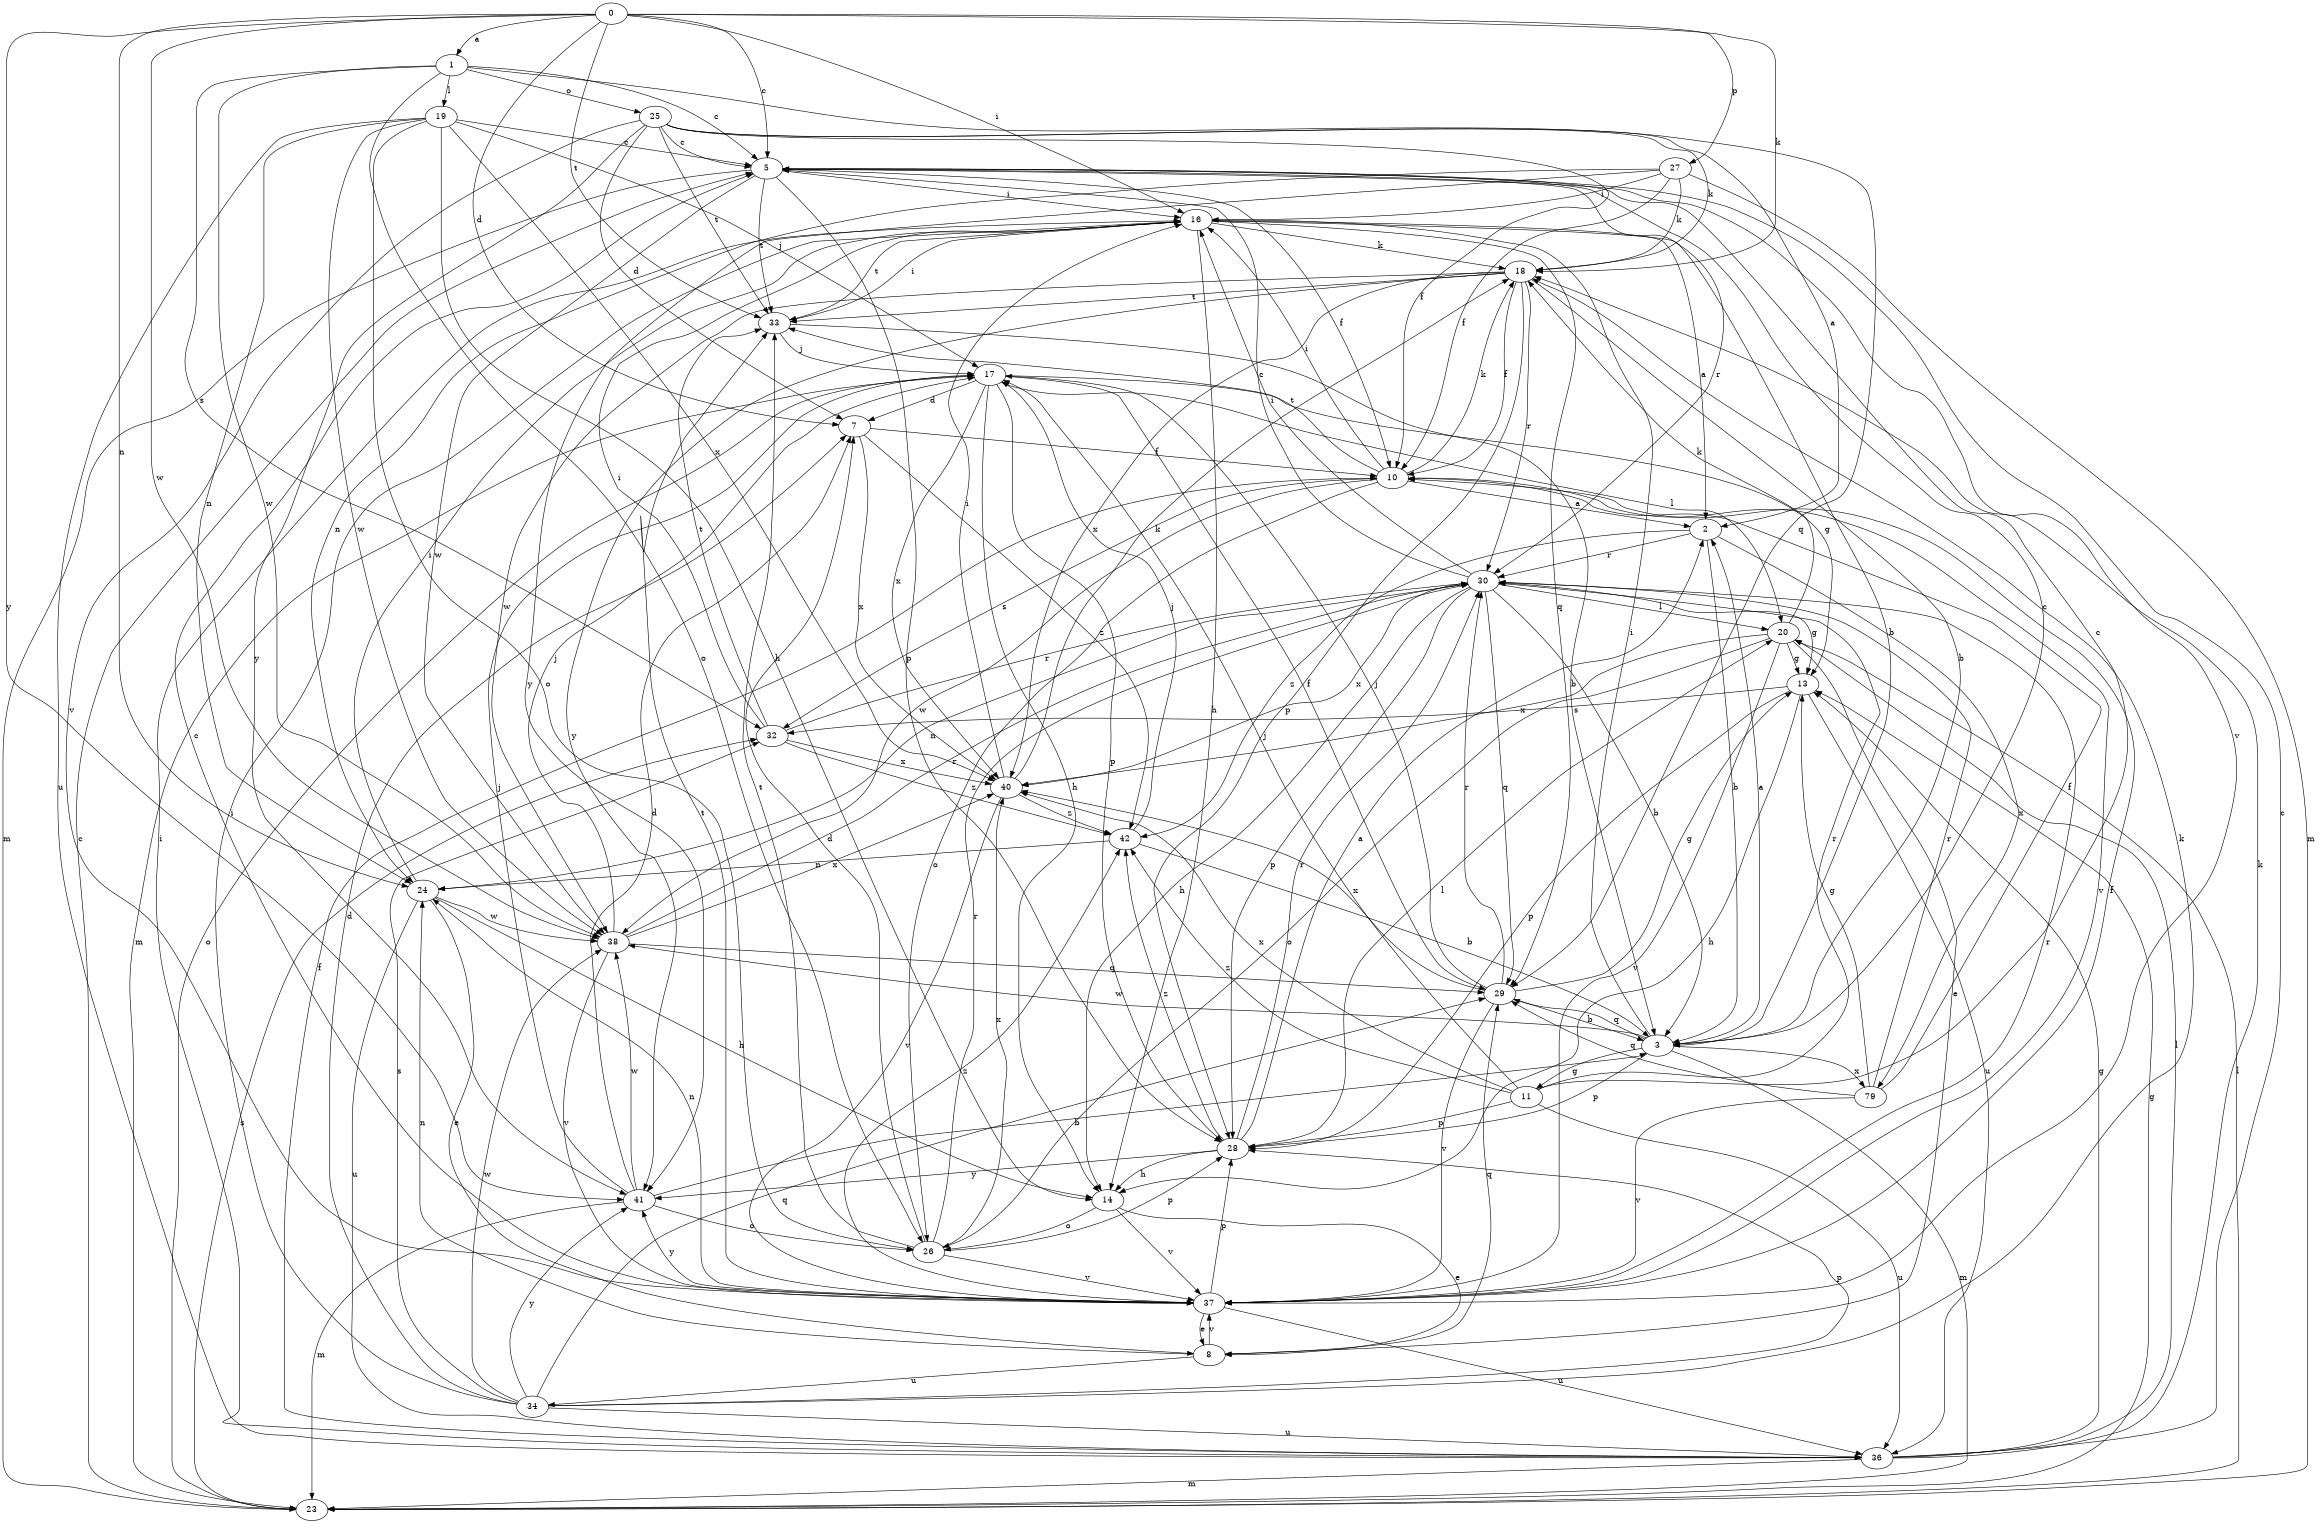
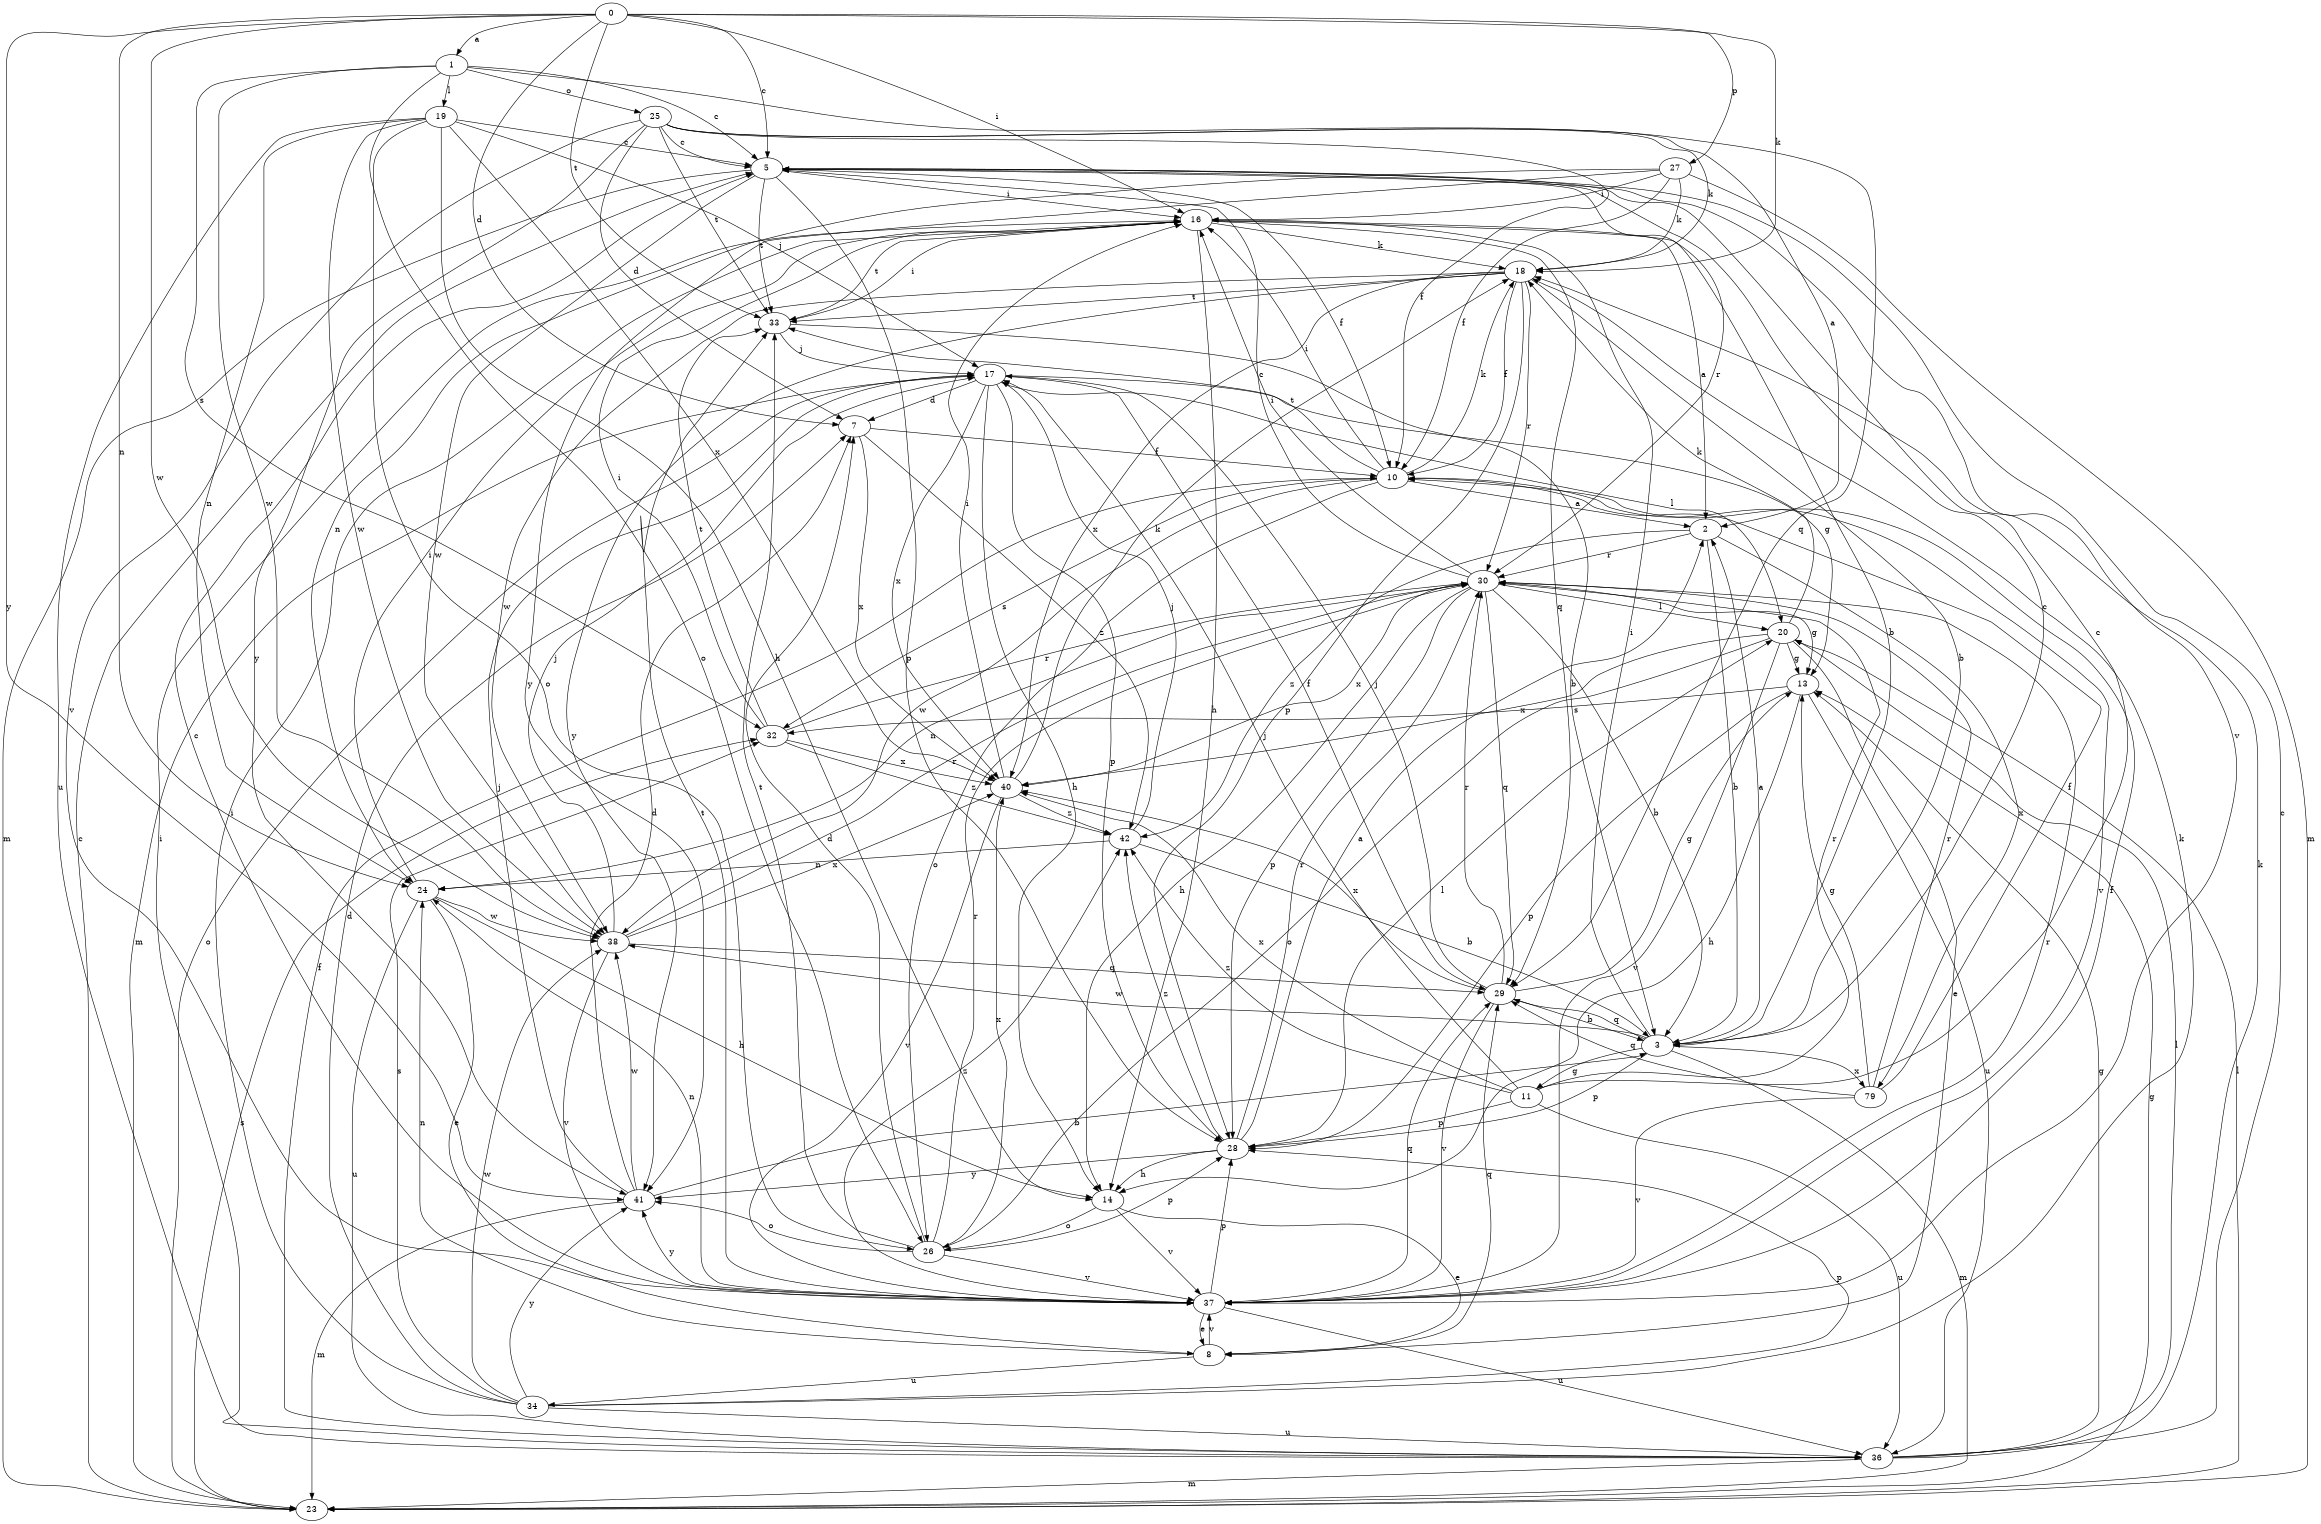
(968, 1134) -> (1407, 1216)
(779, 1236) -> (785, 1236)
